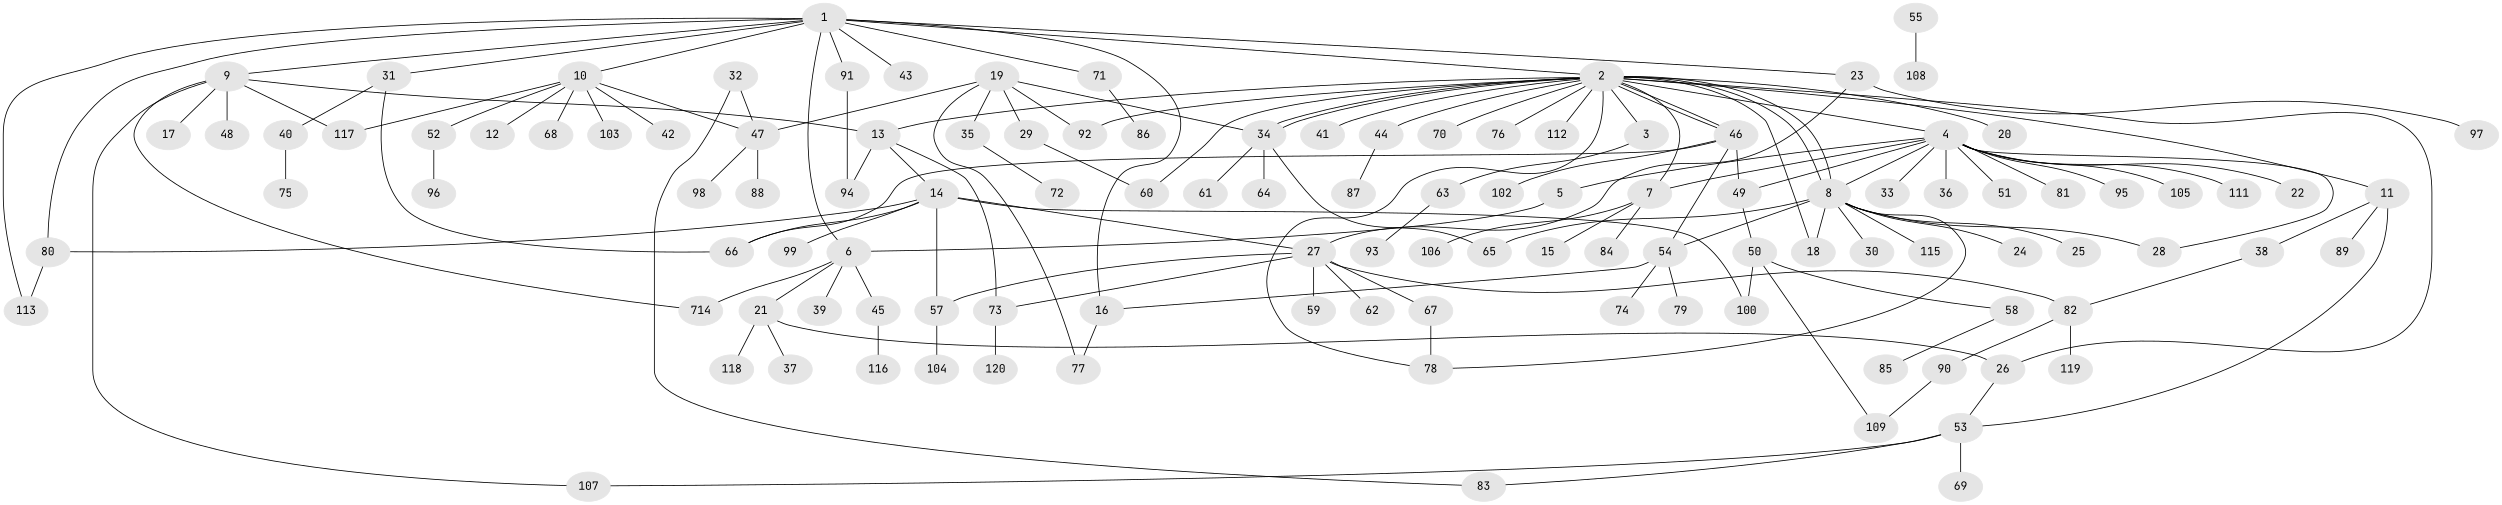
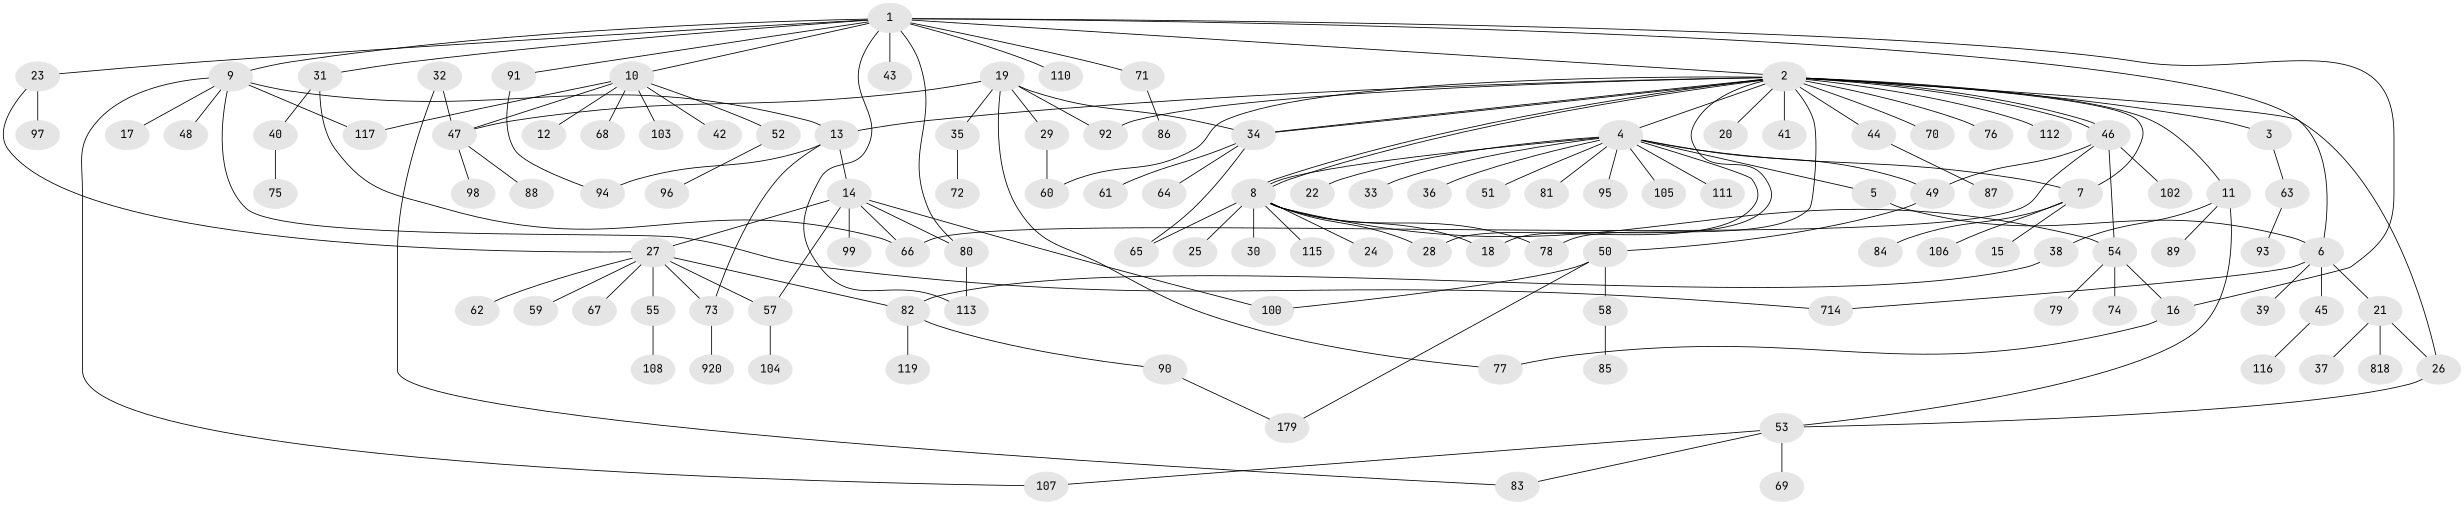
none -> (1061, 77)
none -> (653, 282)
(1431, 344) -> none
(732, 370) -> (2380, 370)
(995, 370) -> (712, 370)
(1876, 428) -> (1287, 428)
